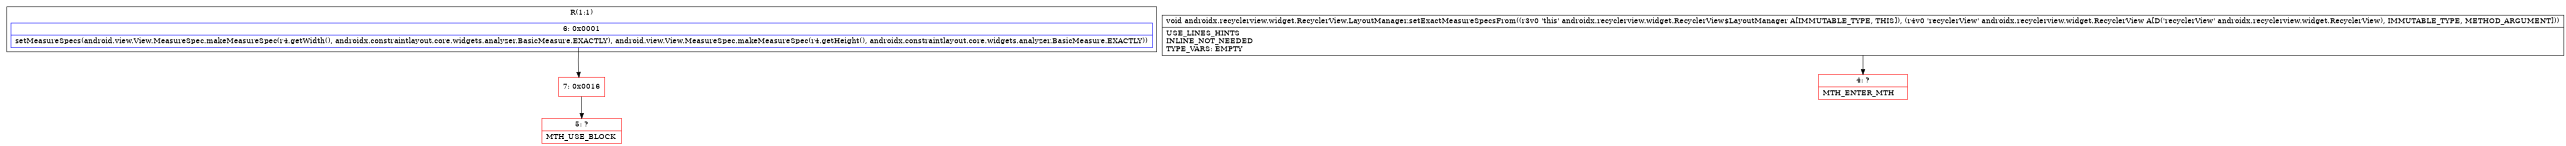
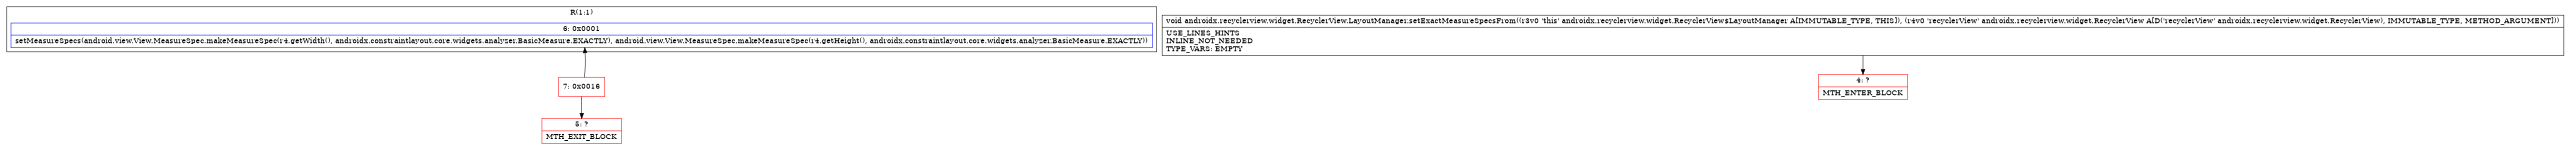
(578, 60) -> (585, 65)
(1859, 93) -> (1863, 93)
(581, 137) -> (582, 137)
